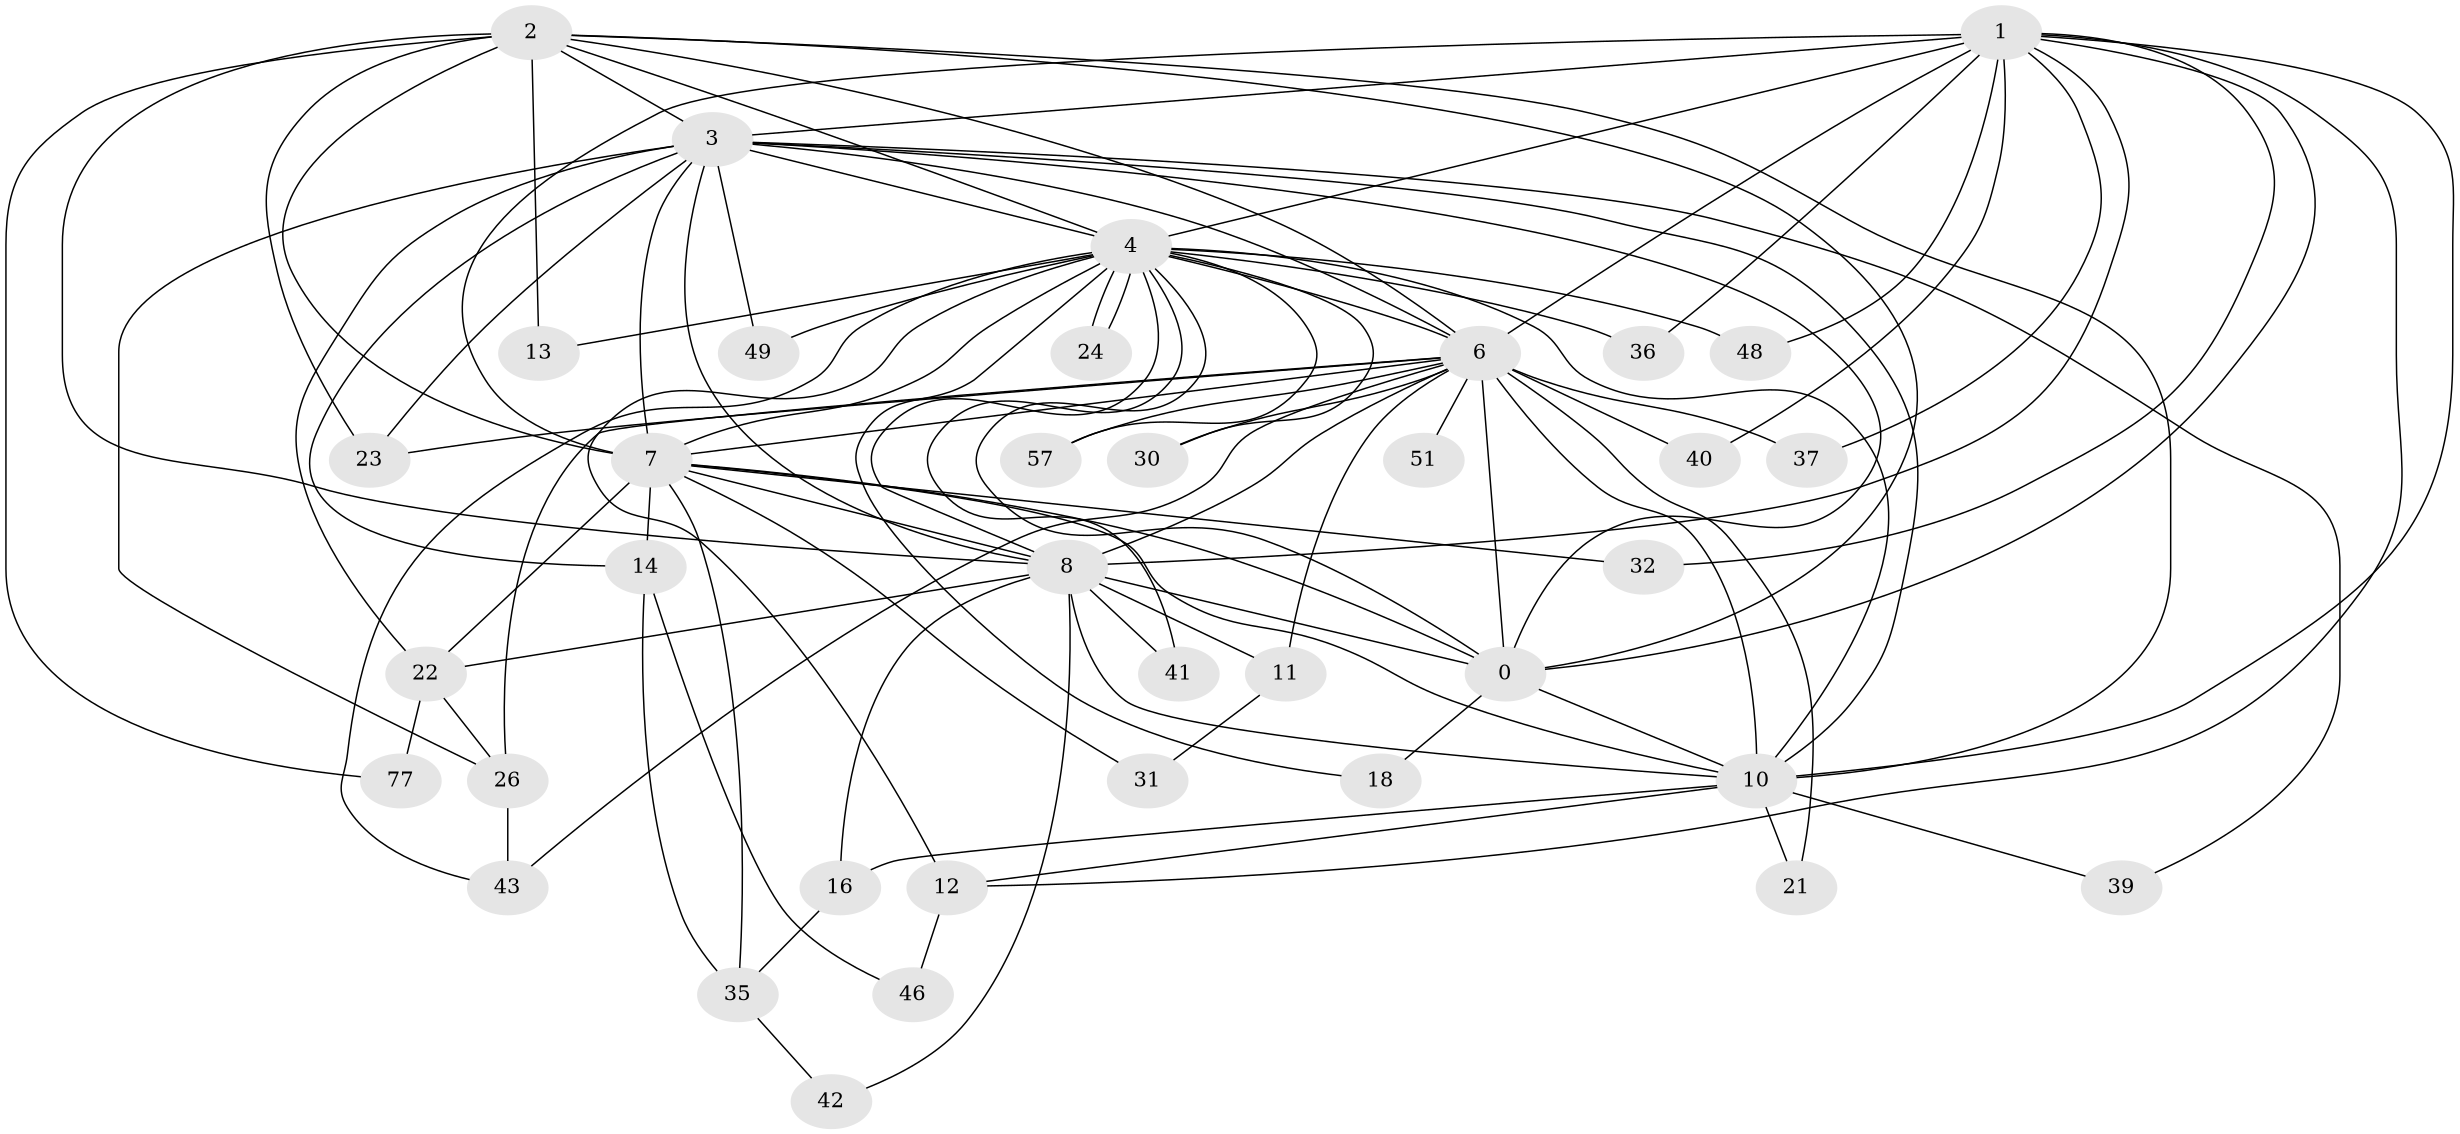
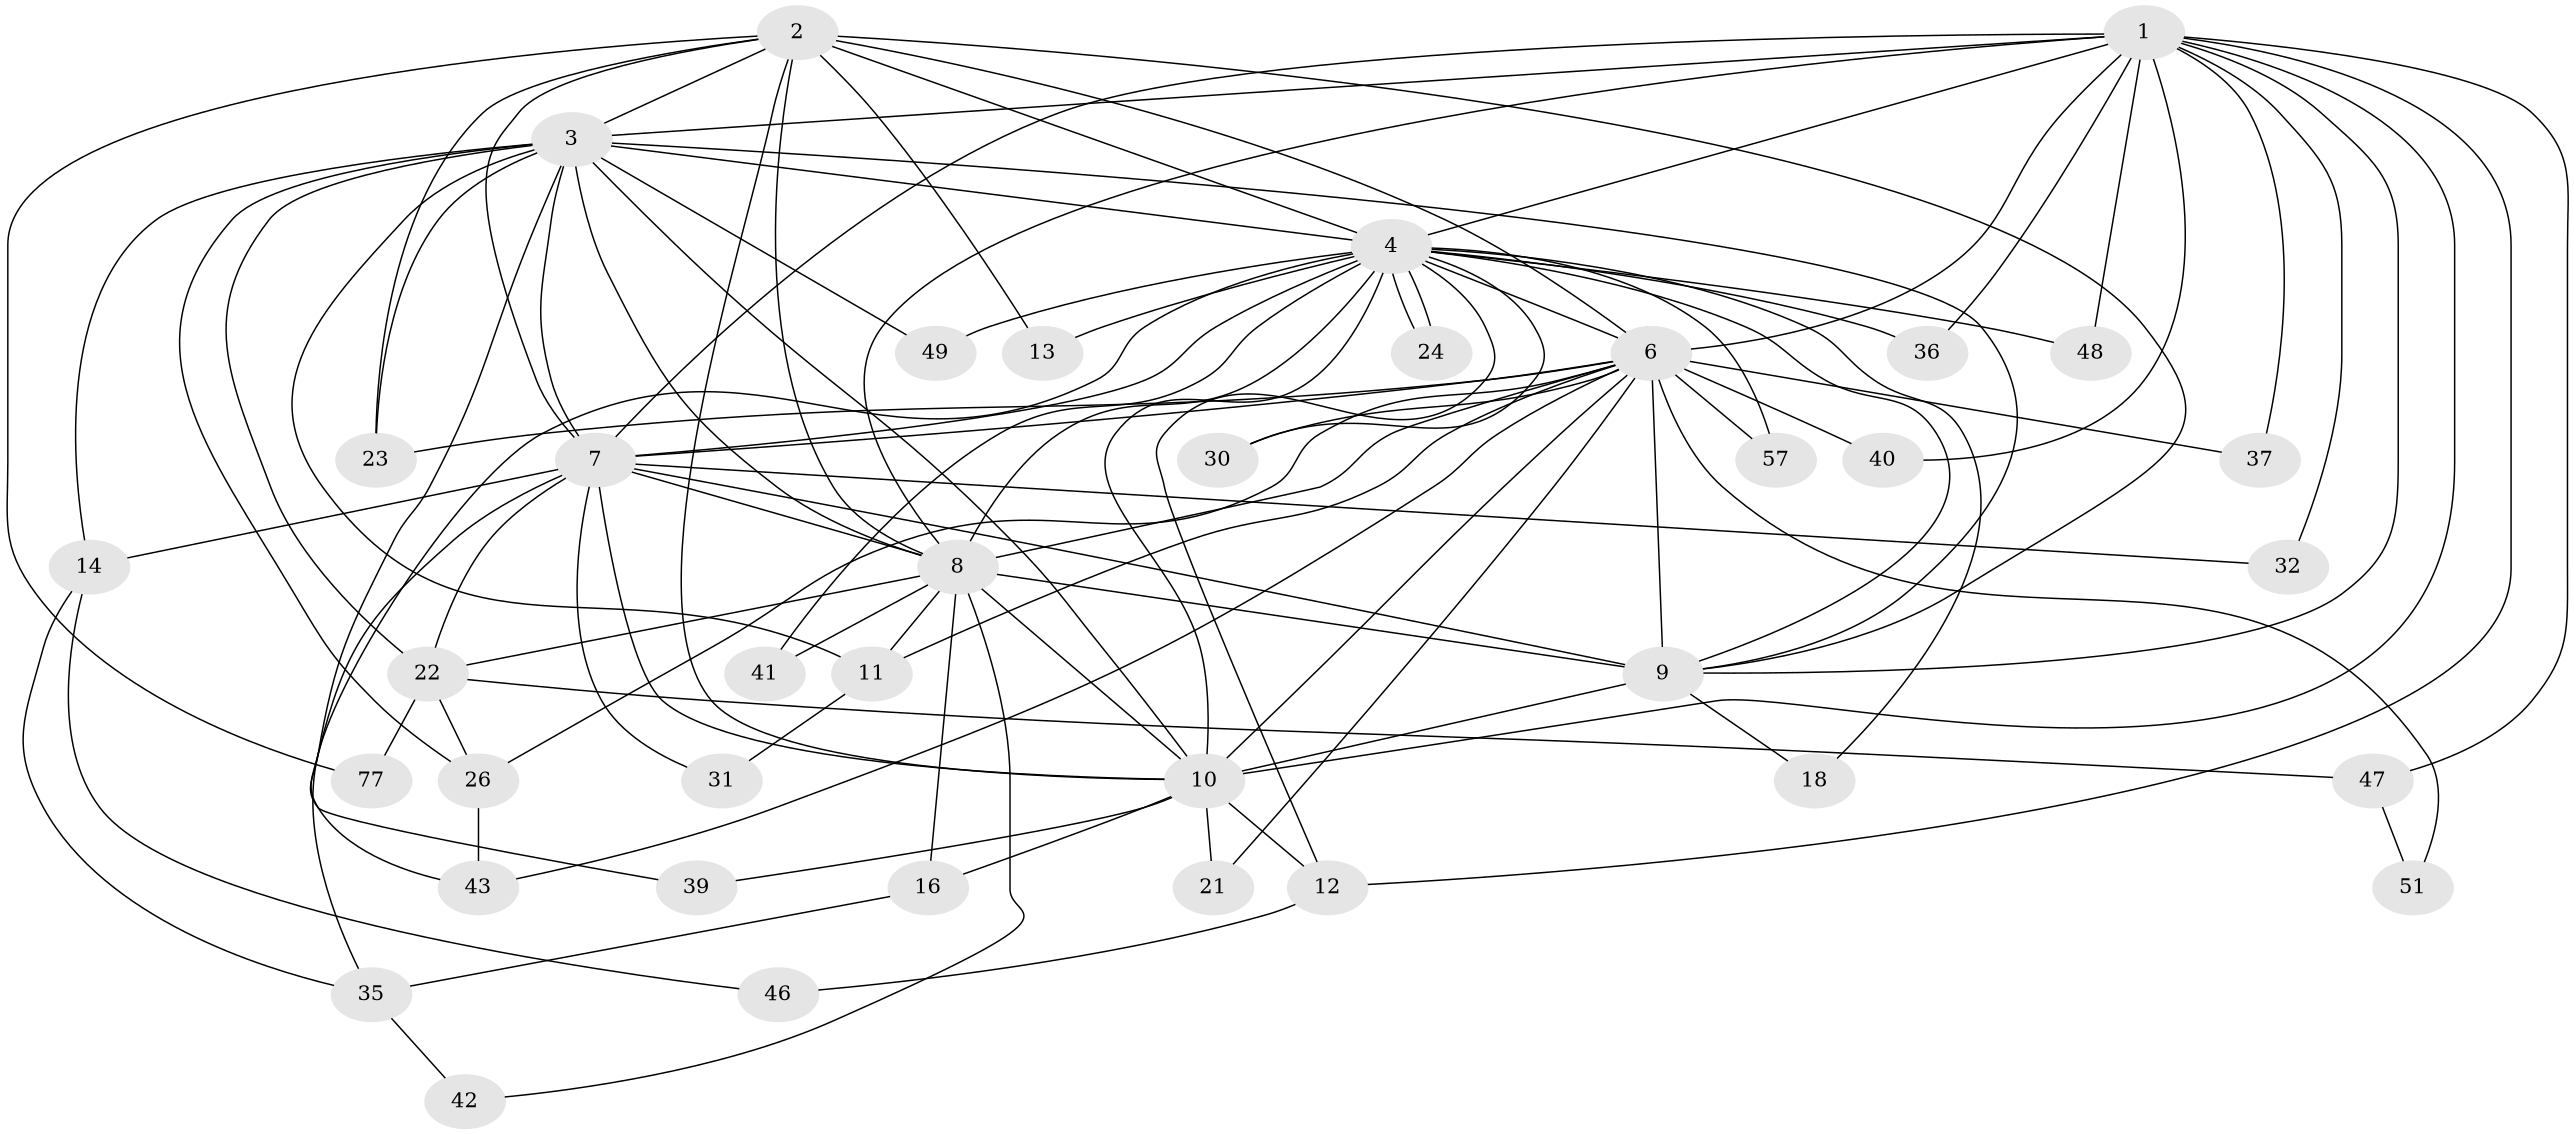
(1113, 200) -> (358, 526)
(1506, 674) -> (1663, 674)
none -> (2373, 781)
